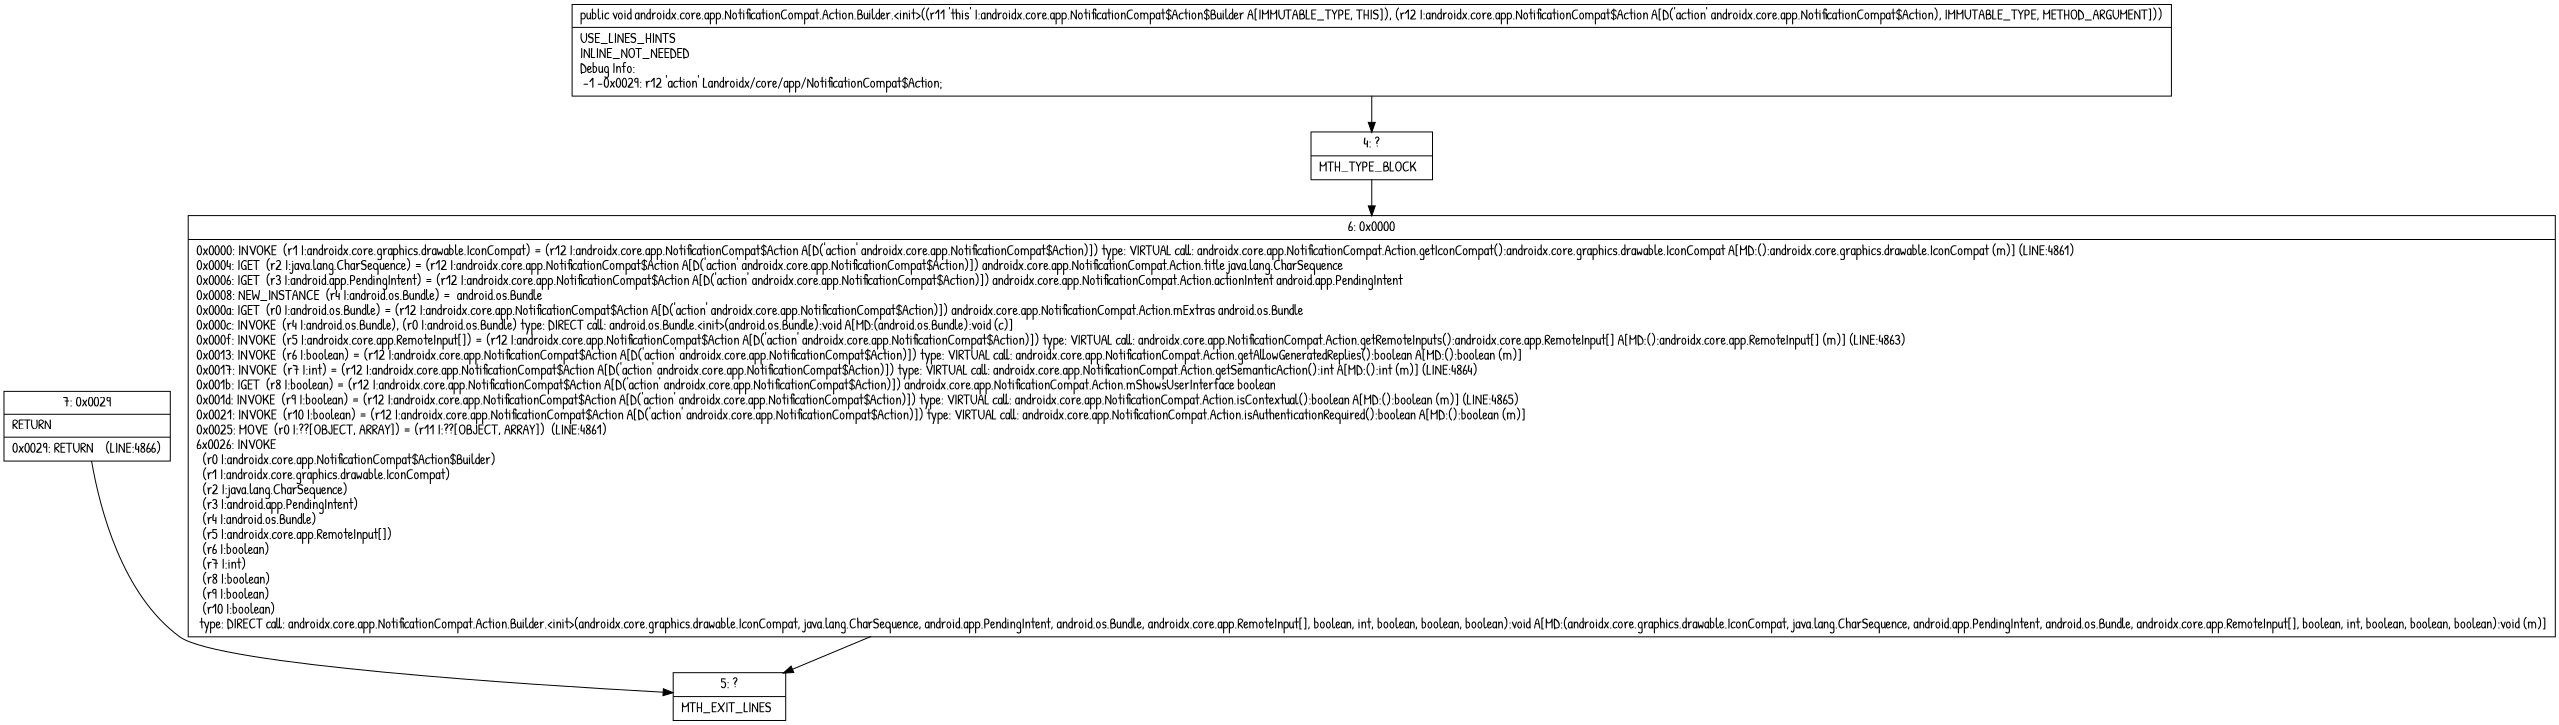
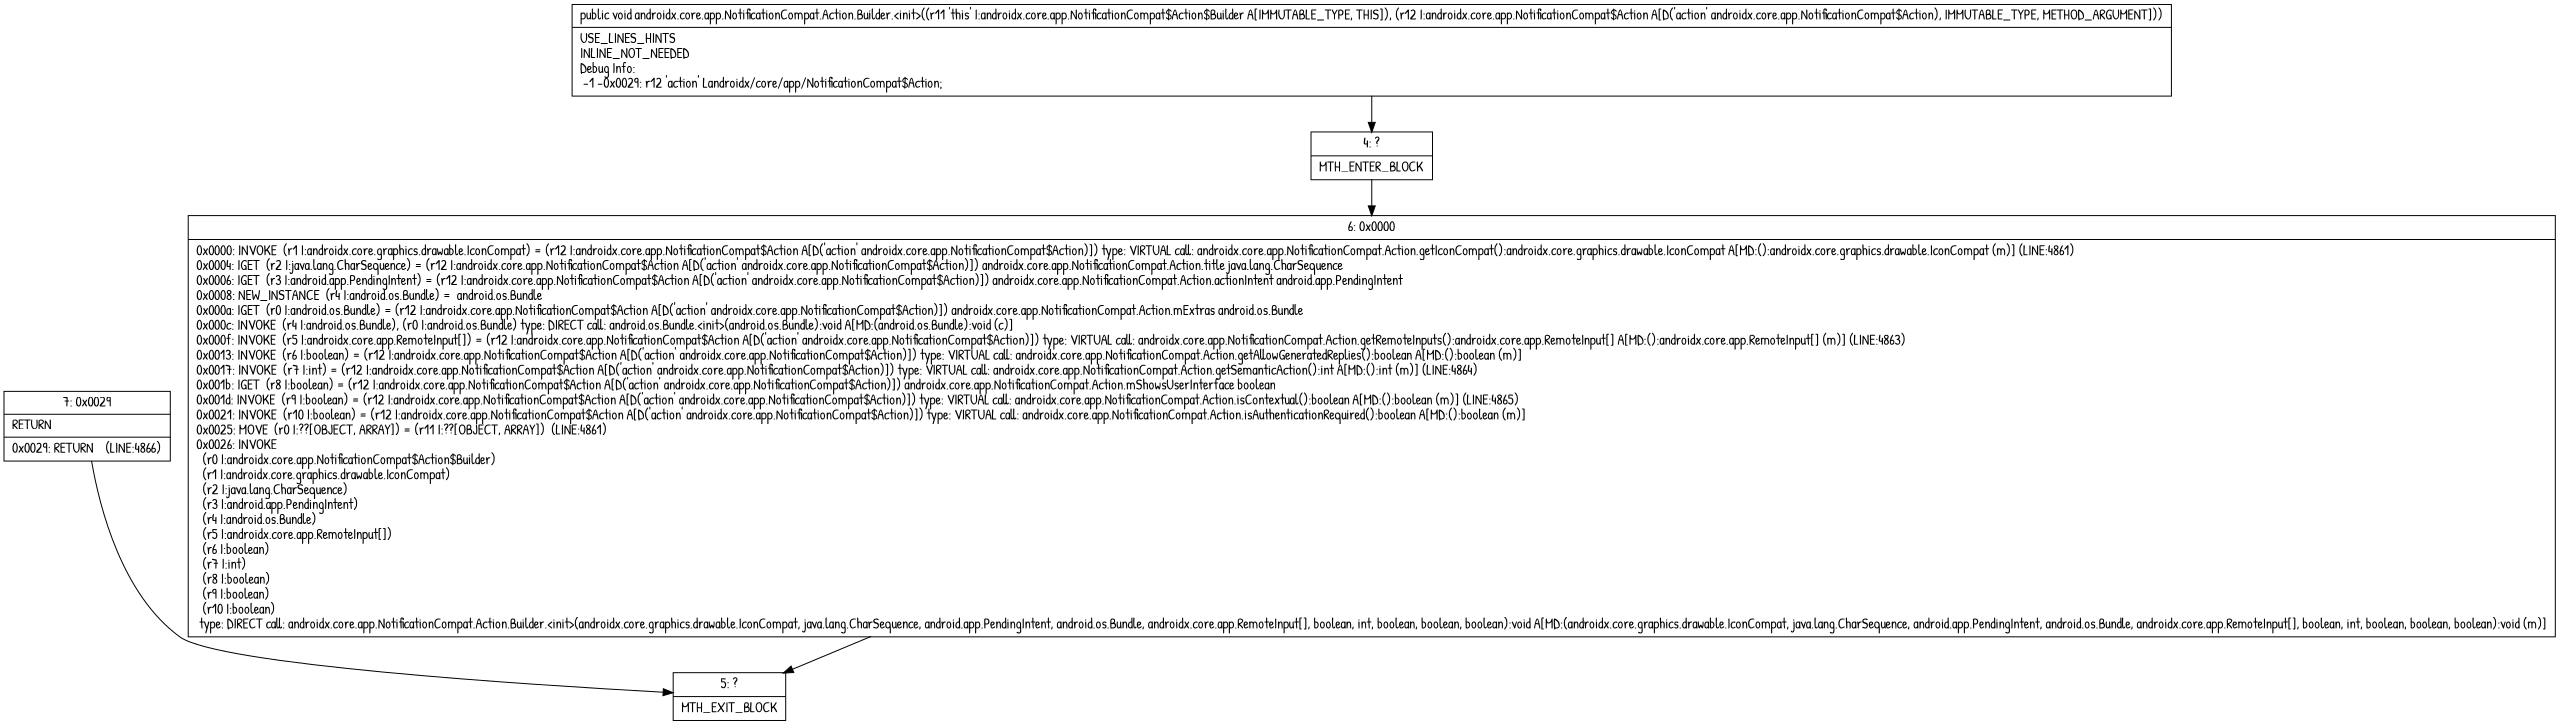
(1368, 167) -> (1372, 167)
(239, 445) -> (240, 445)
(726, 708) -> (729, 708)
